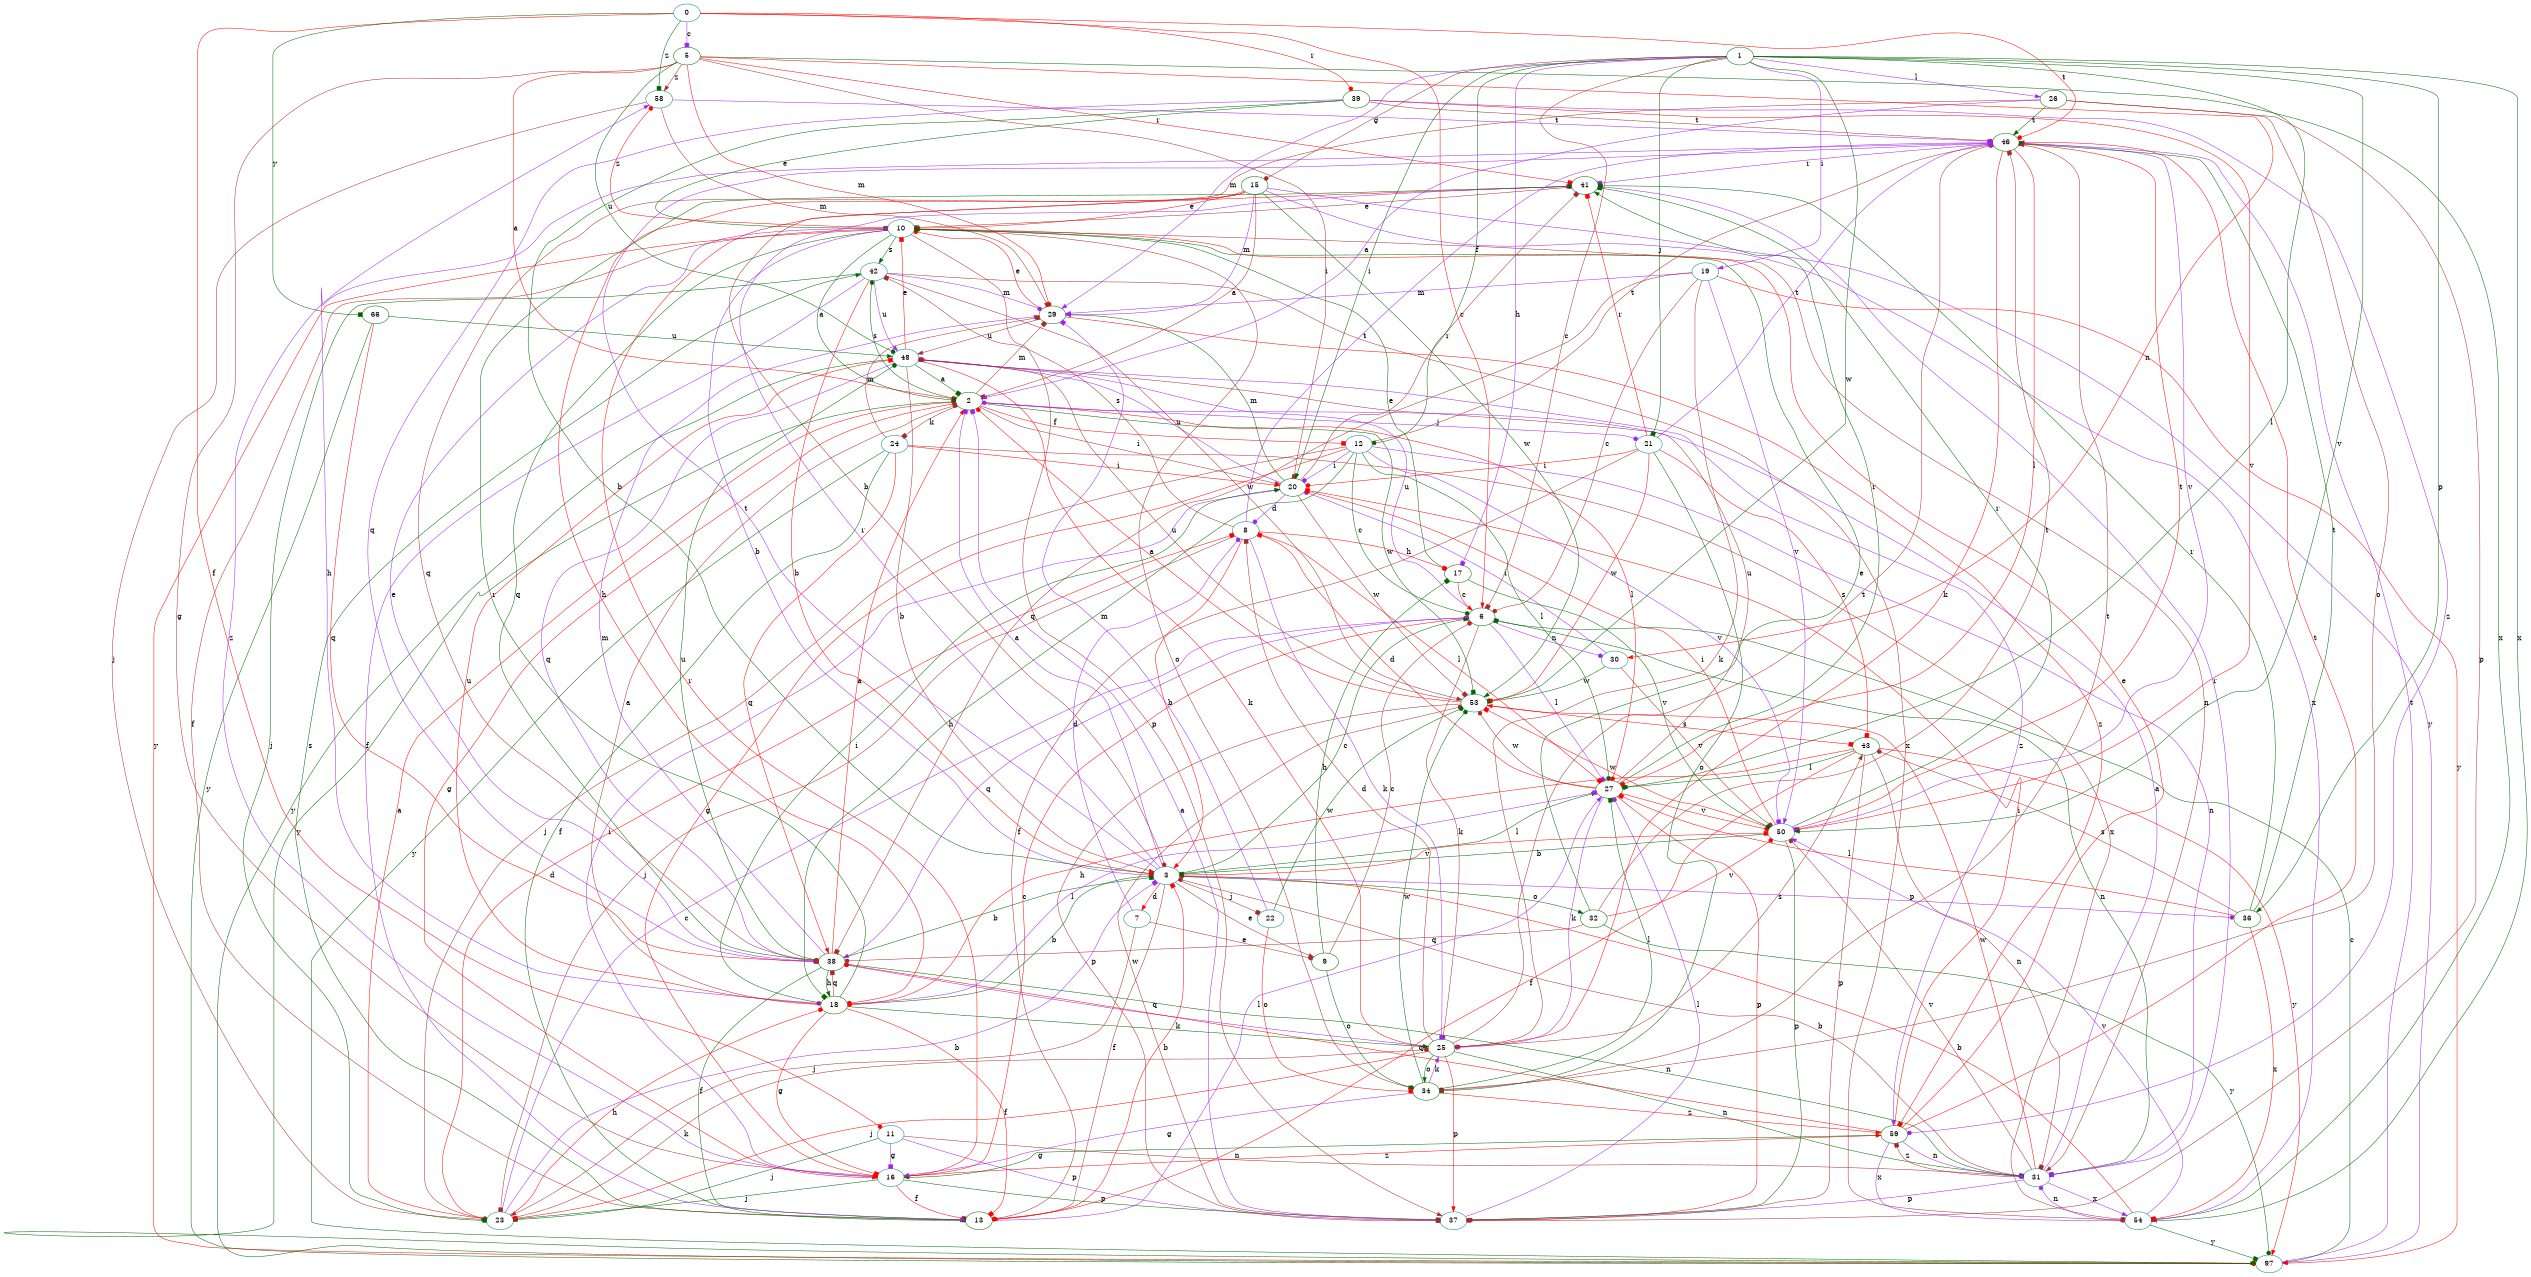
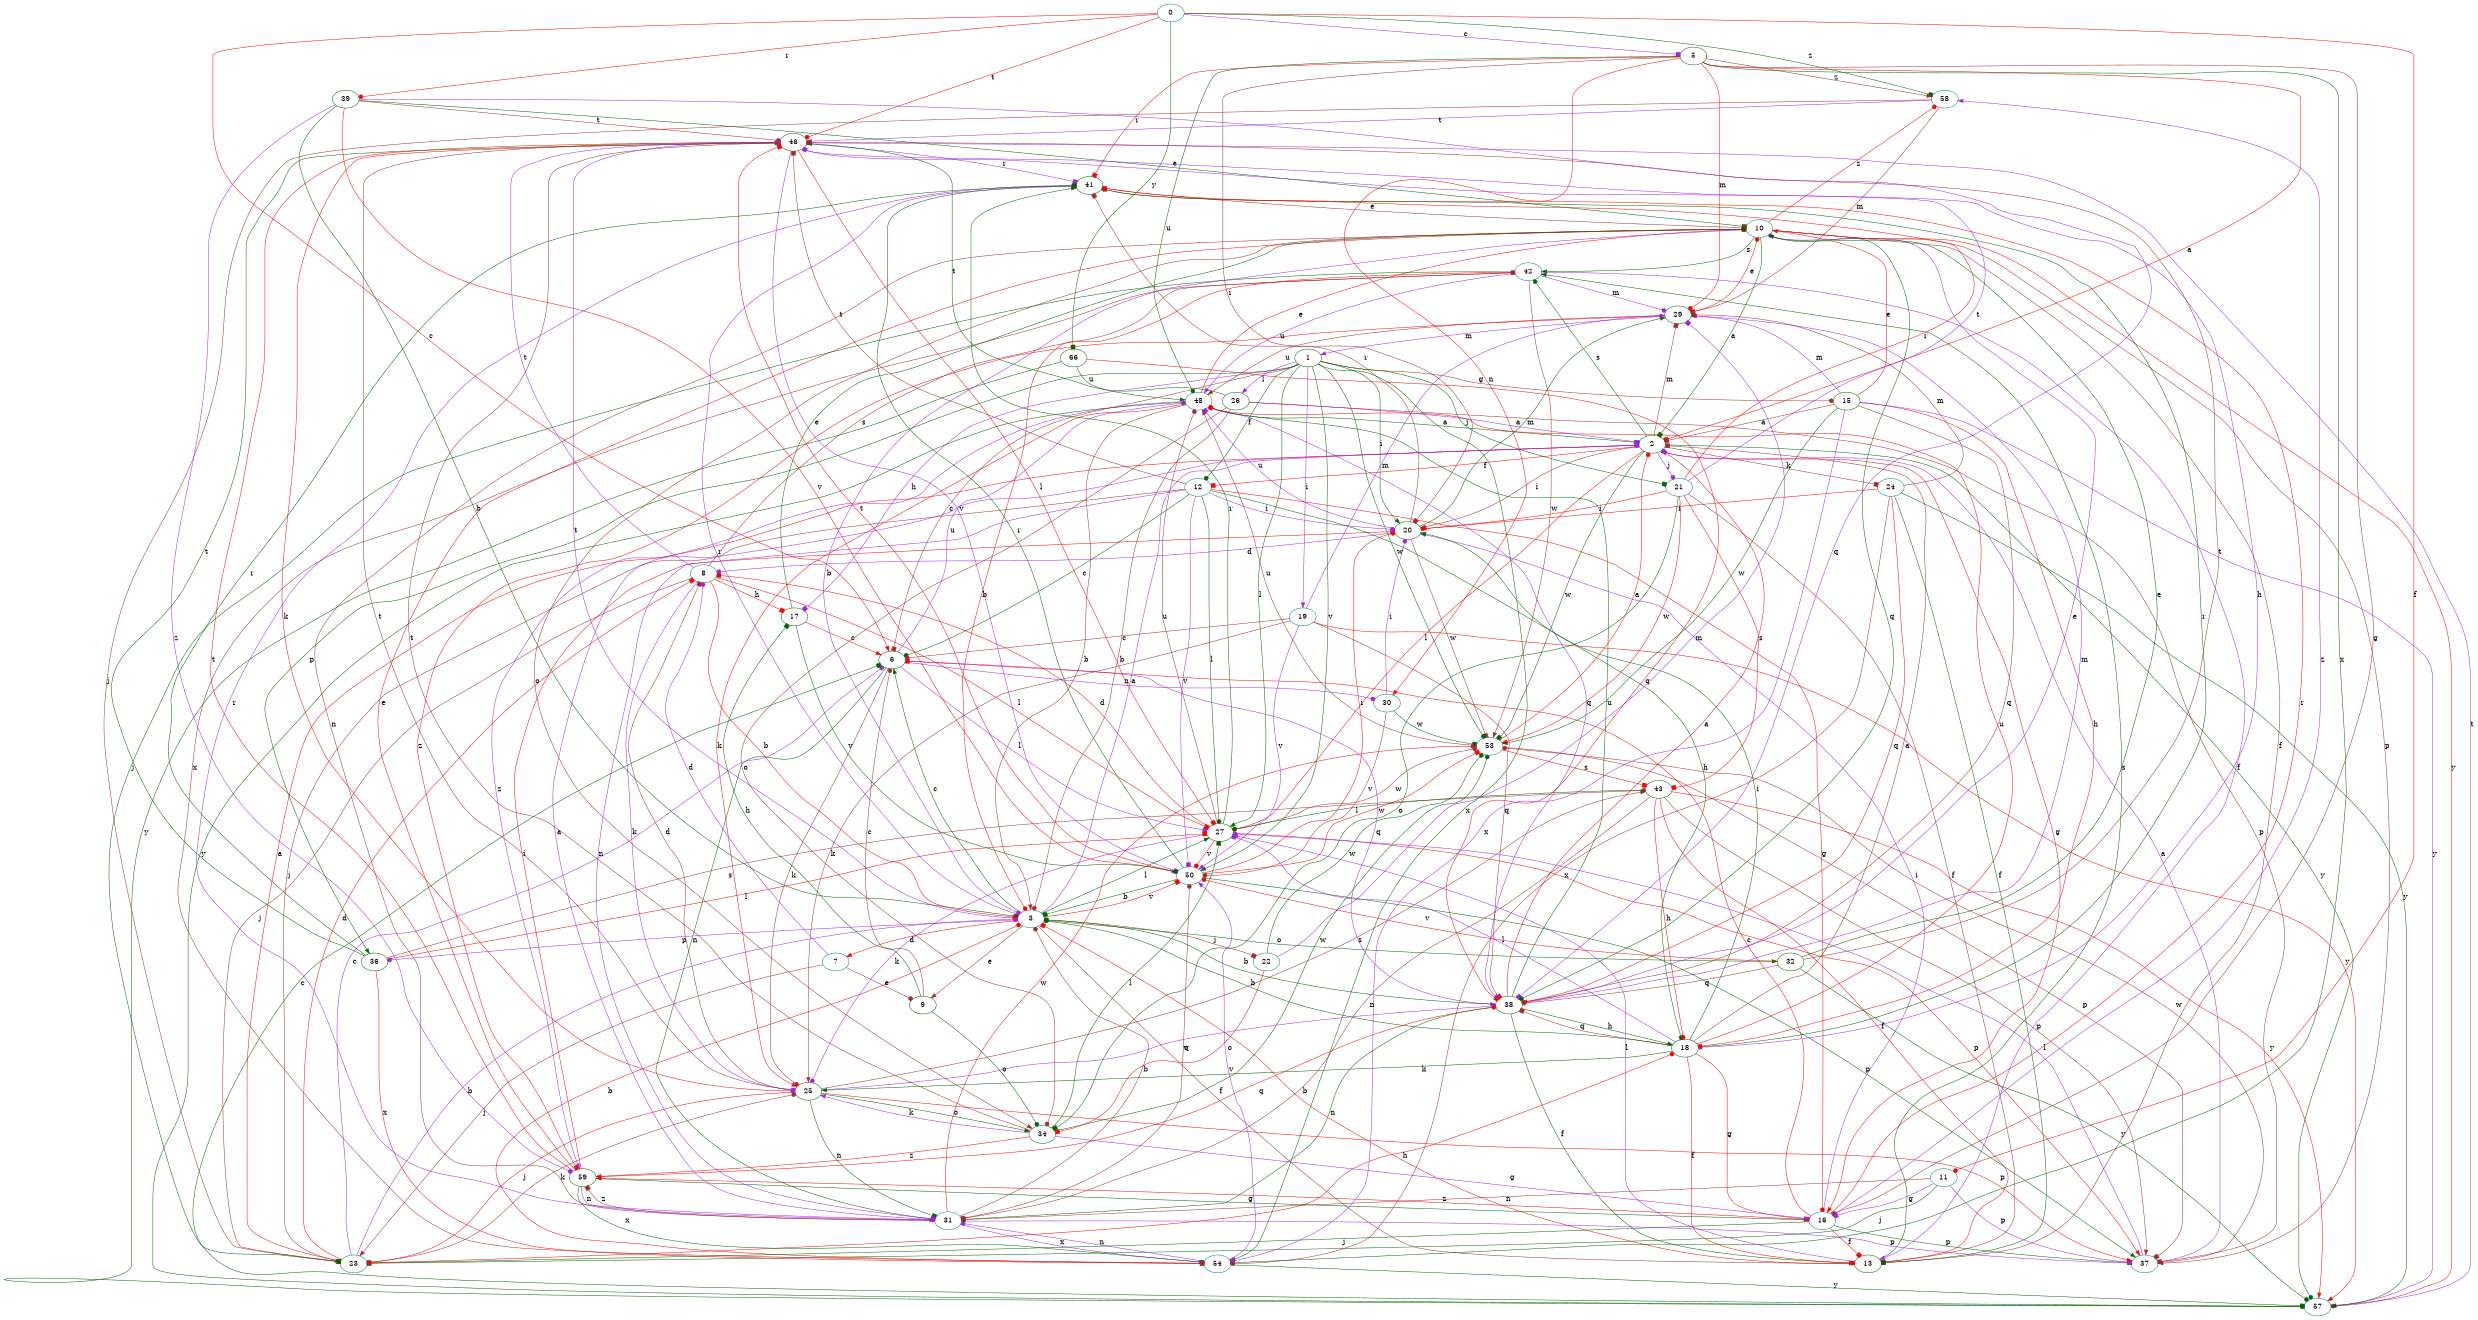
(1372, 110) -> (1495, 330)
(1969, 1217) -> (877, 1247)
(2269, 1264) -> (2318, 1307)
